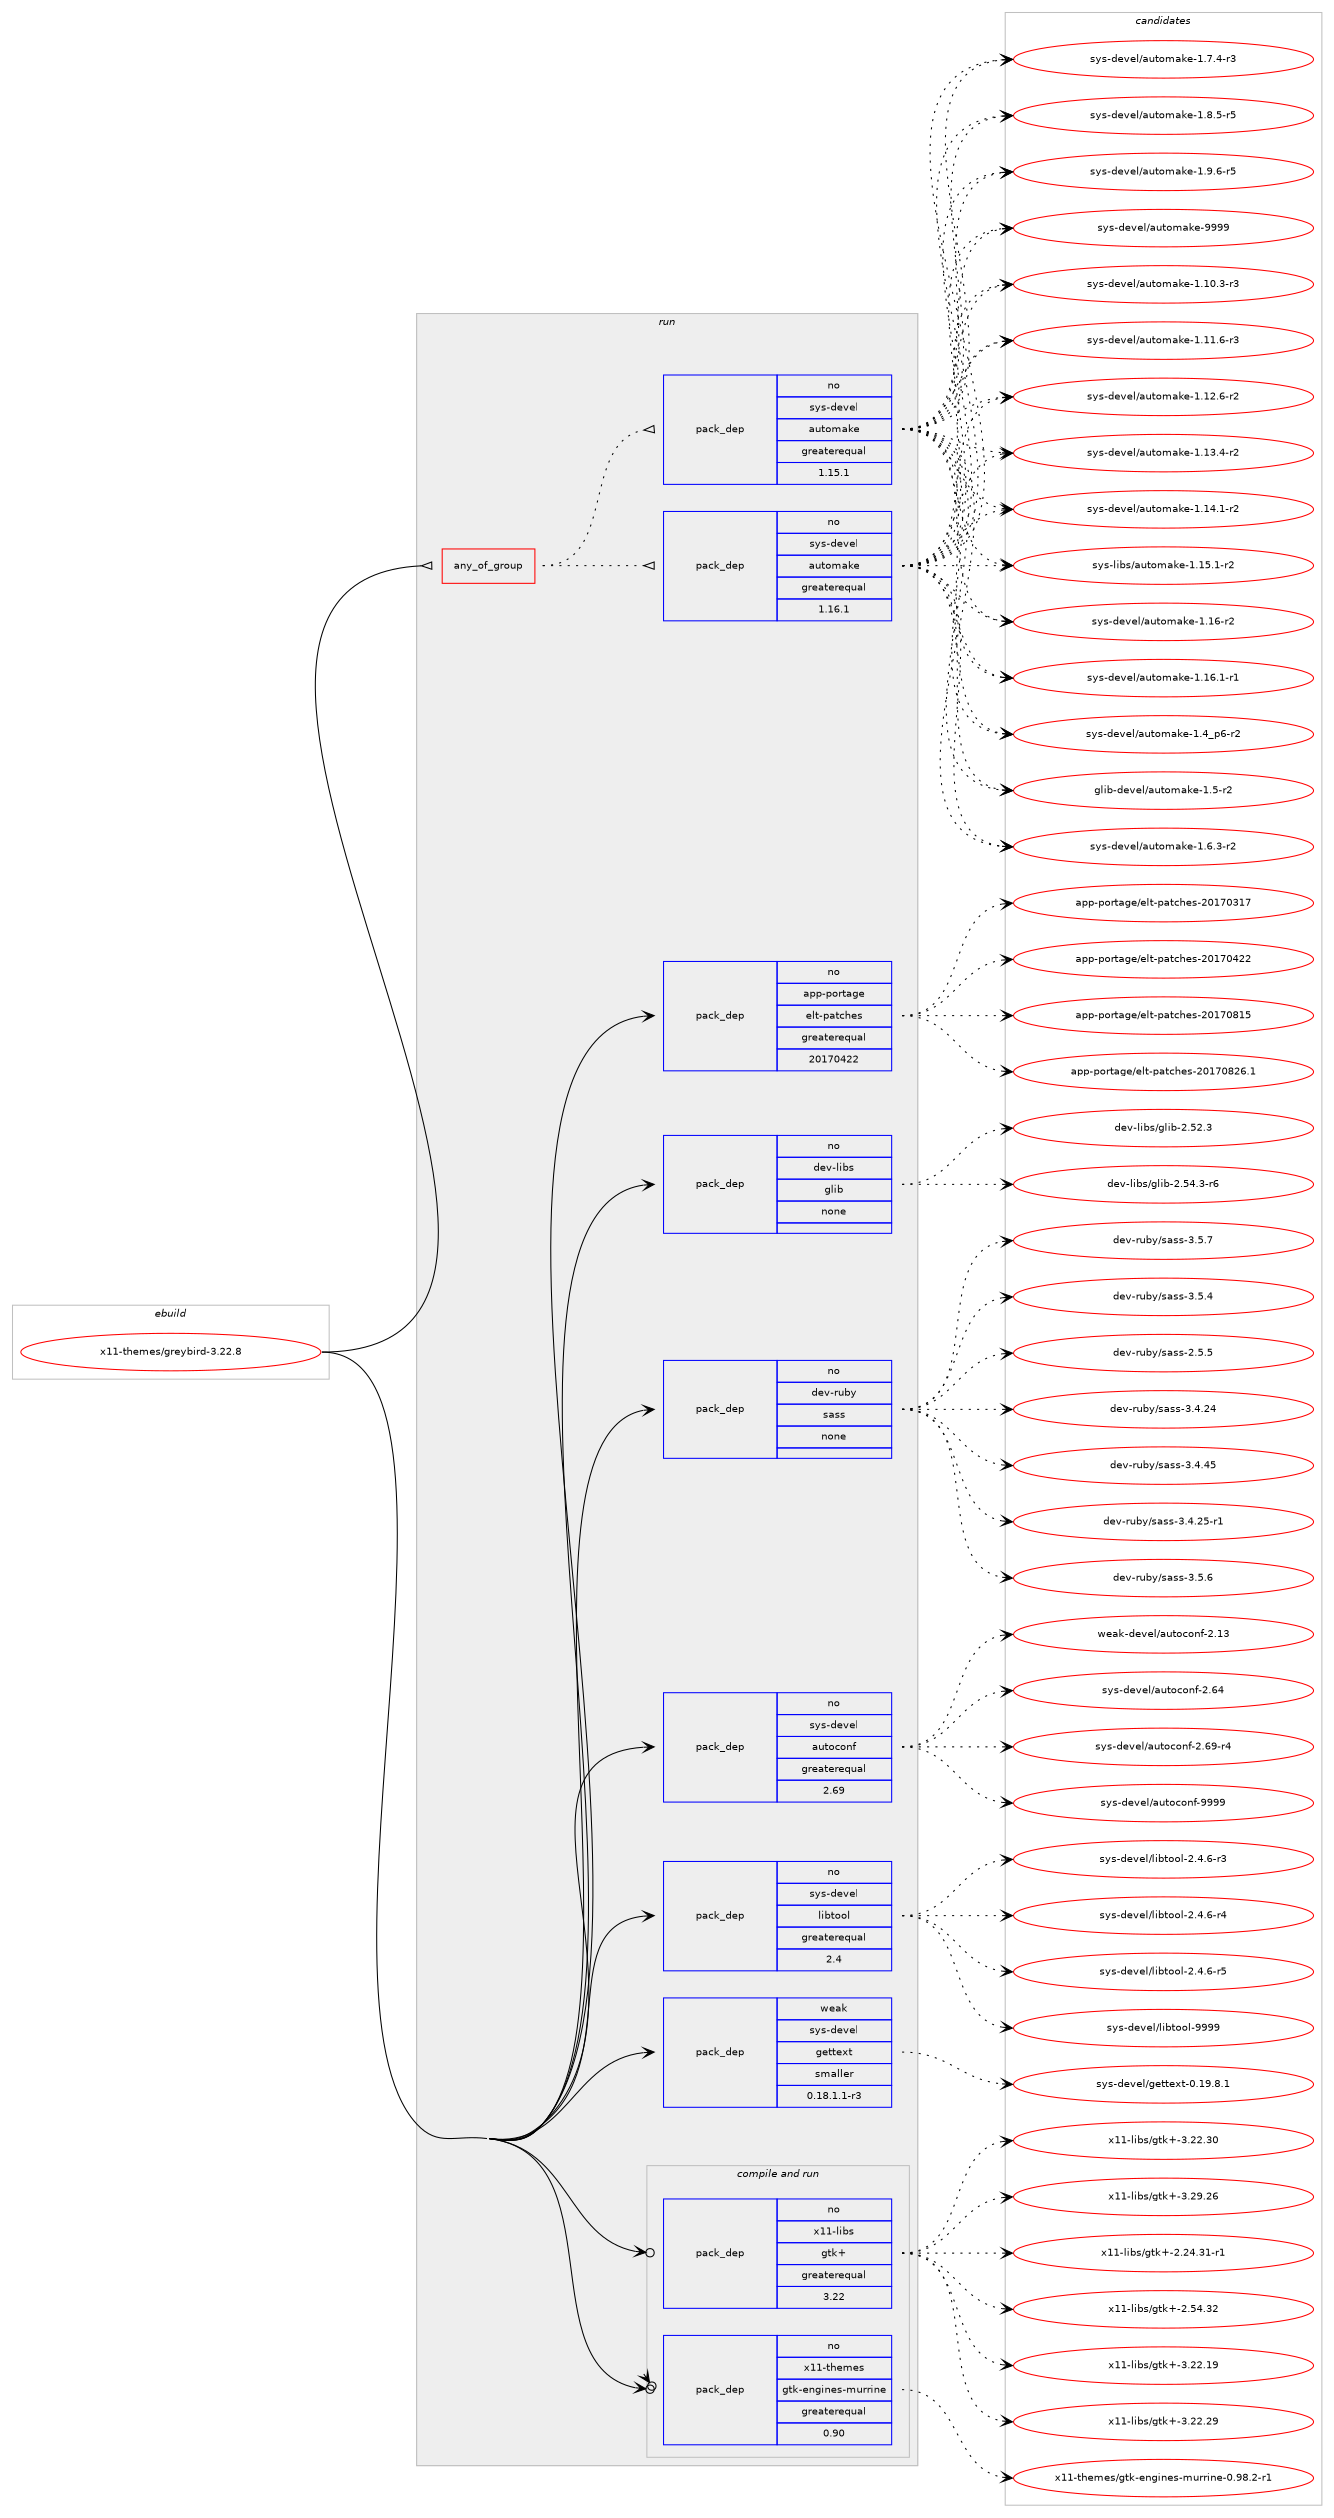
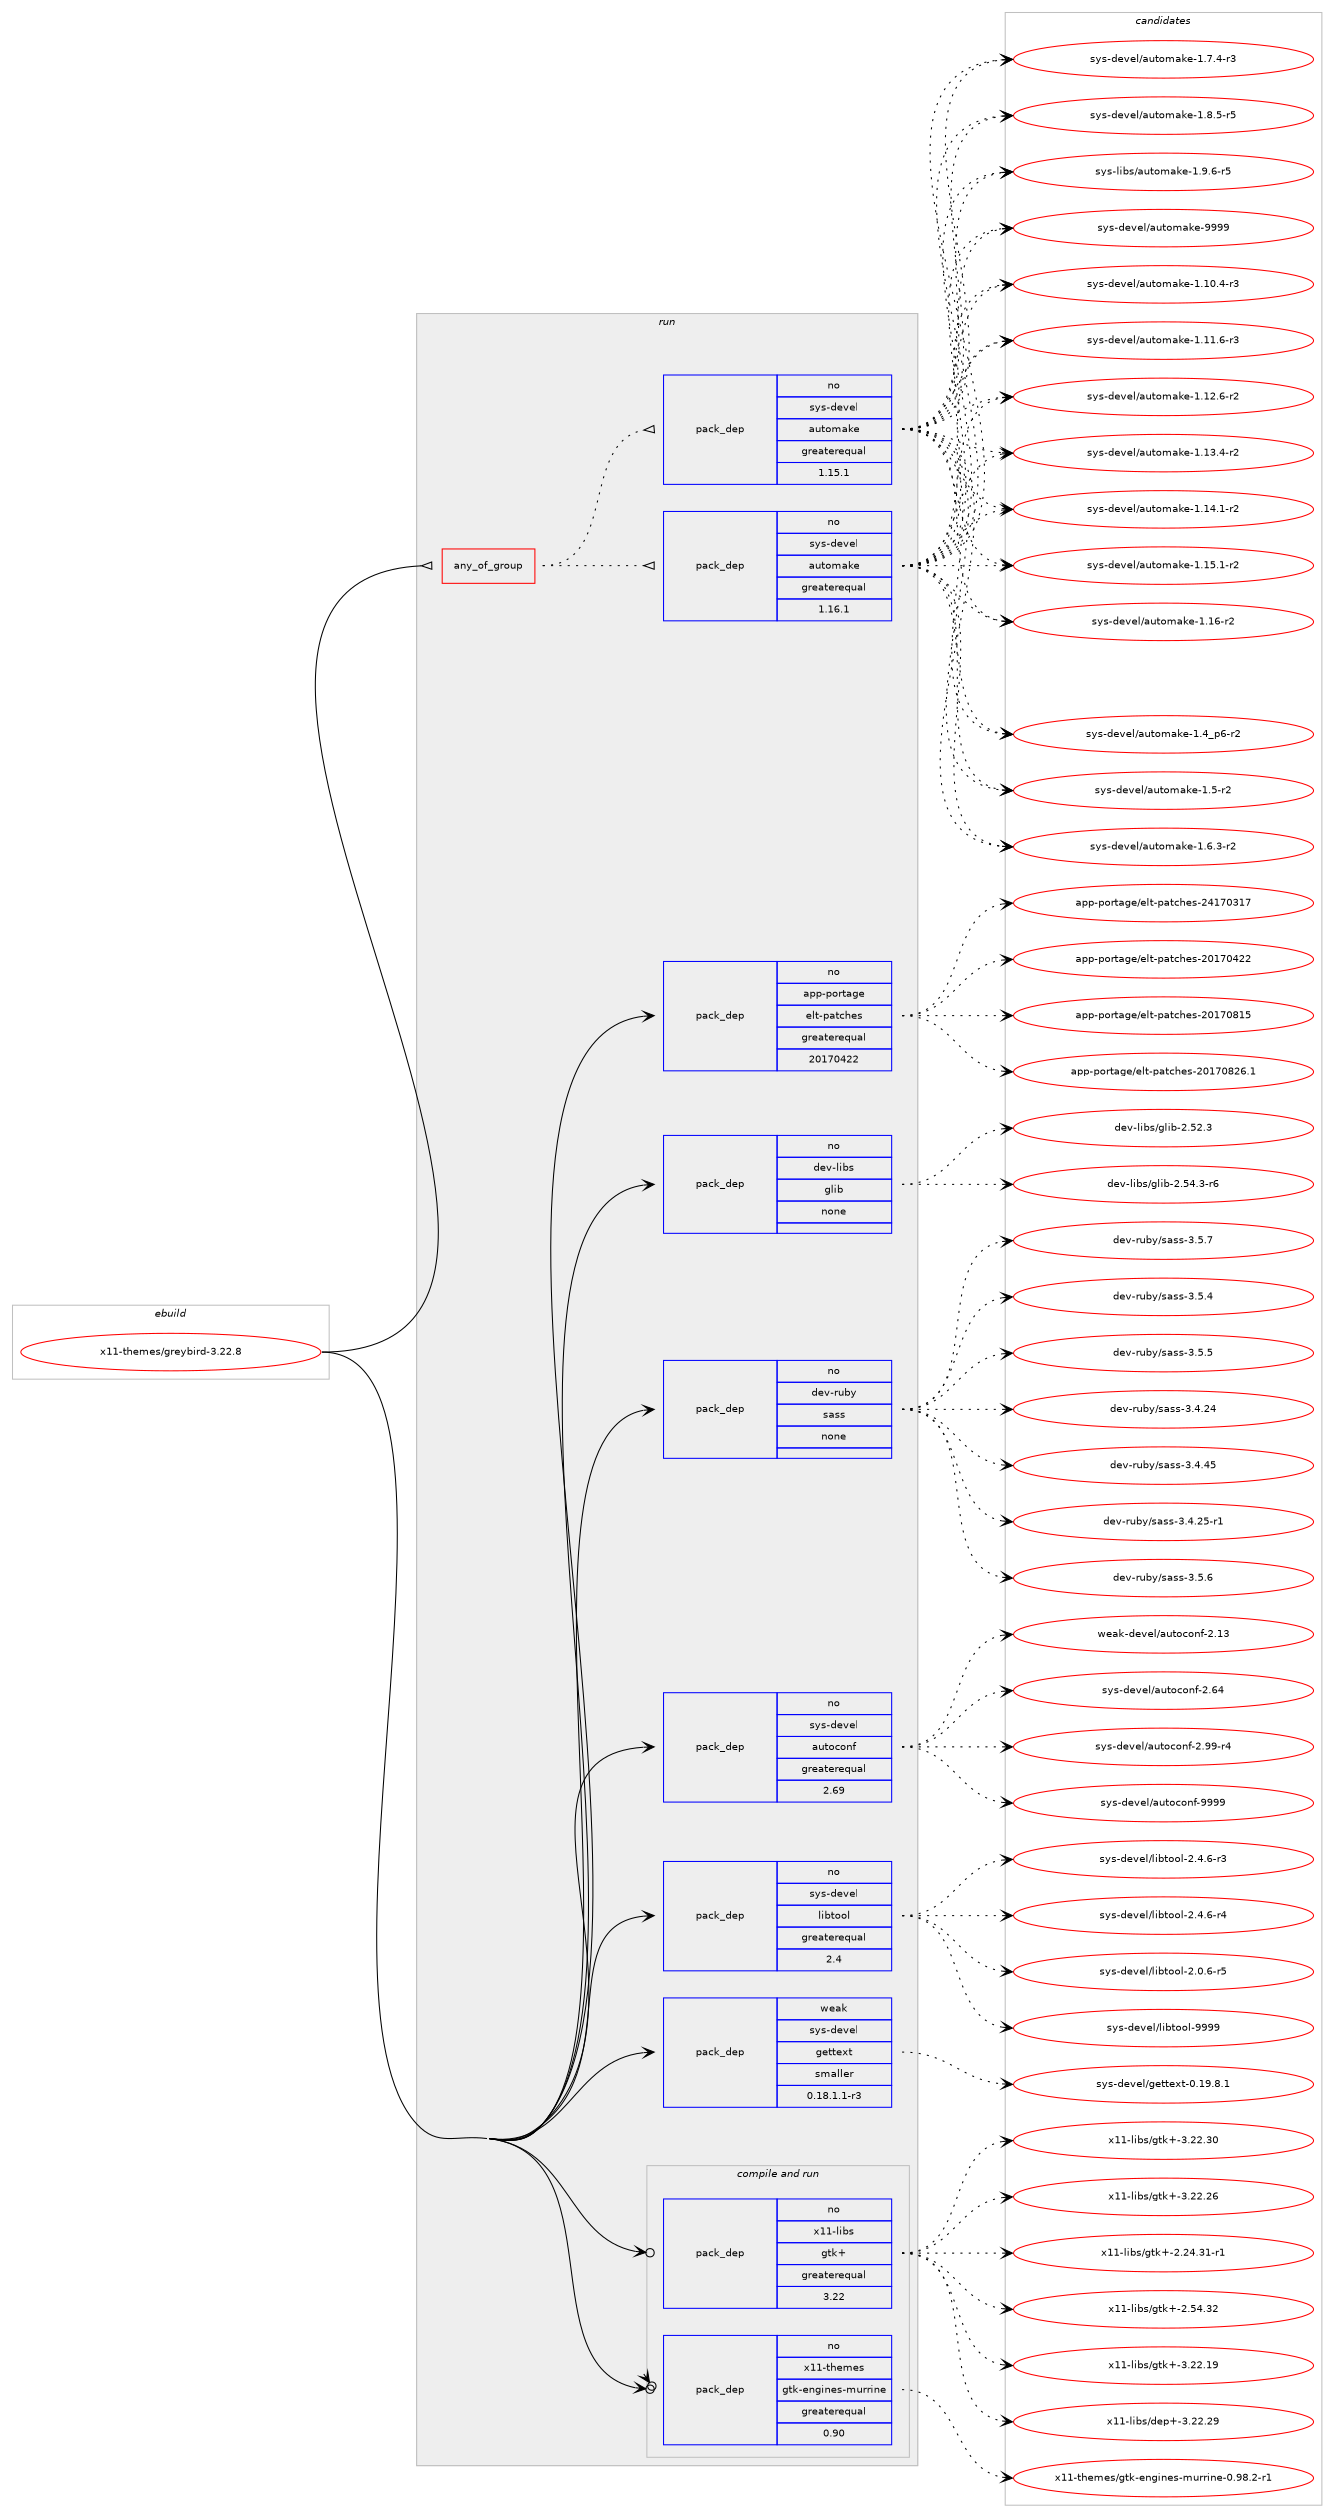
(1164, 172) -> (1164, 172)
(1164, 284) -> (1164, 284)
(1164, 566) -> (1164, 566)
(1164, 678) -> none
(1164, 791) -> (1164, 791)
(1164, 903) -> (1164, 903)
(1164, 1353) -> (1164, 1353)
(1164, 1747) -> (1164, 1747)
(1164, 1972) -> (1164, 1972)
(1164, 2197) -> (1164, 2197)
(1164, 2422) -> (1164, 2422)
